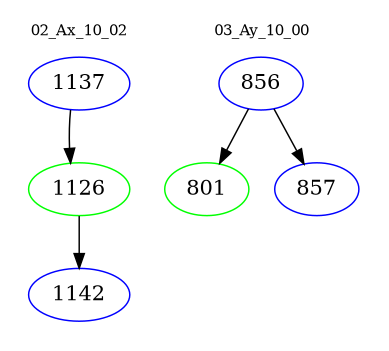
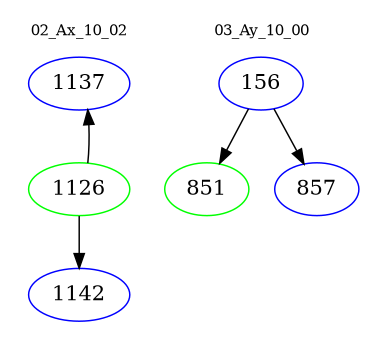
(261, 84) -> (261, 84)
(69, 129) -> (89, 144)
(207, 189) -> (207, 189)
